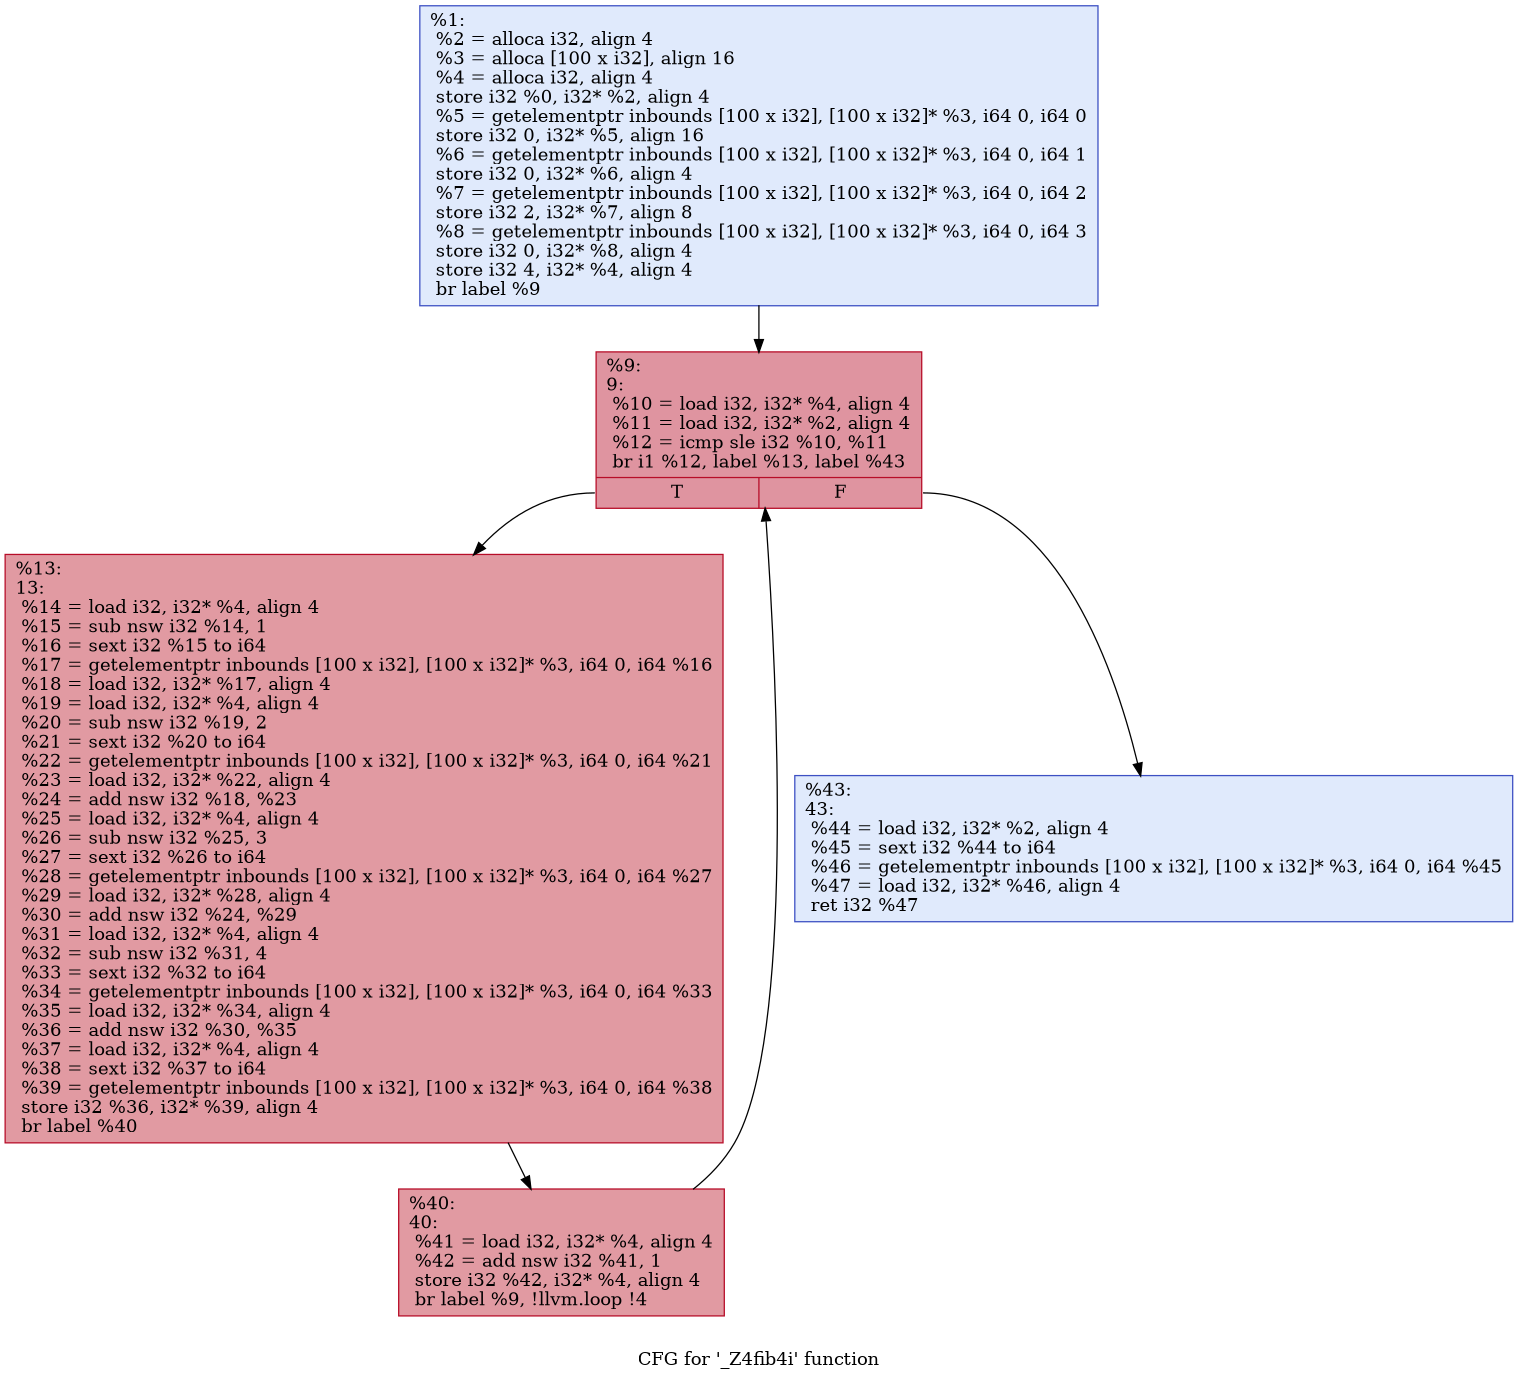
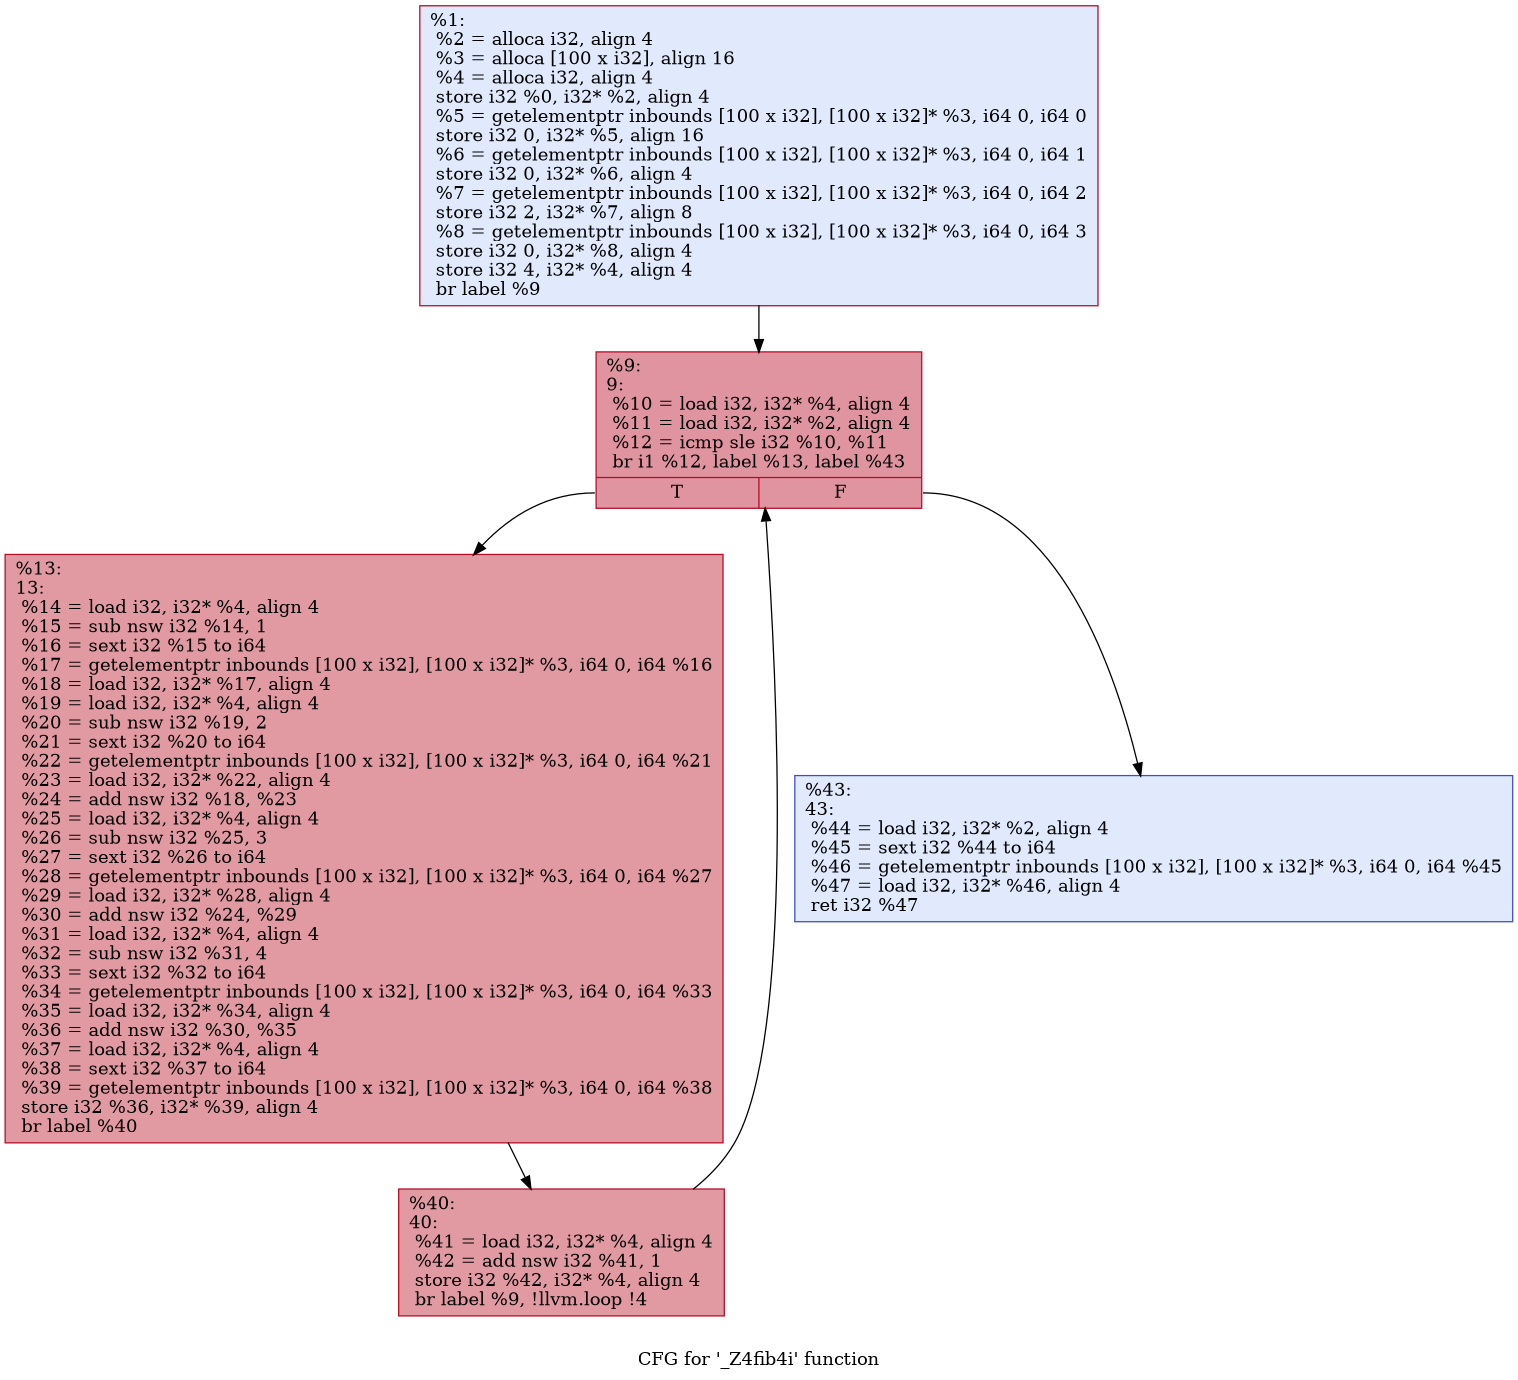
(759, 156) -> (759, 156)
